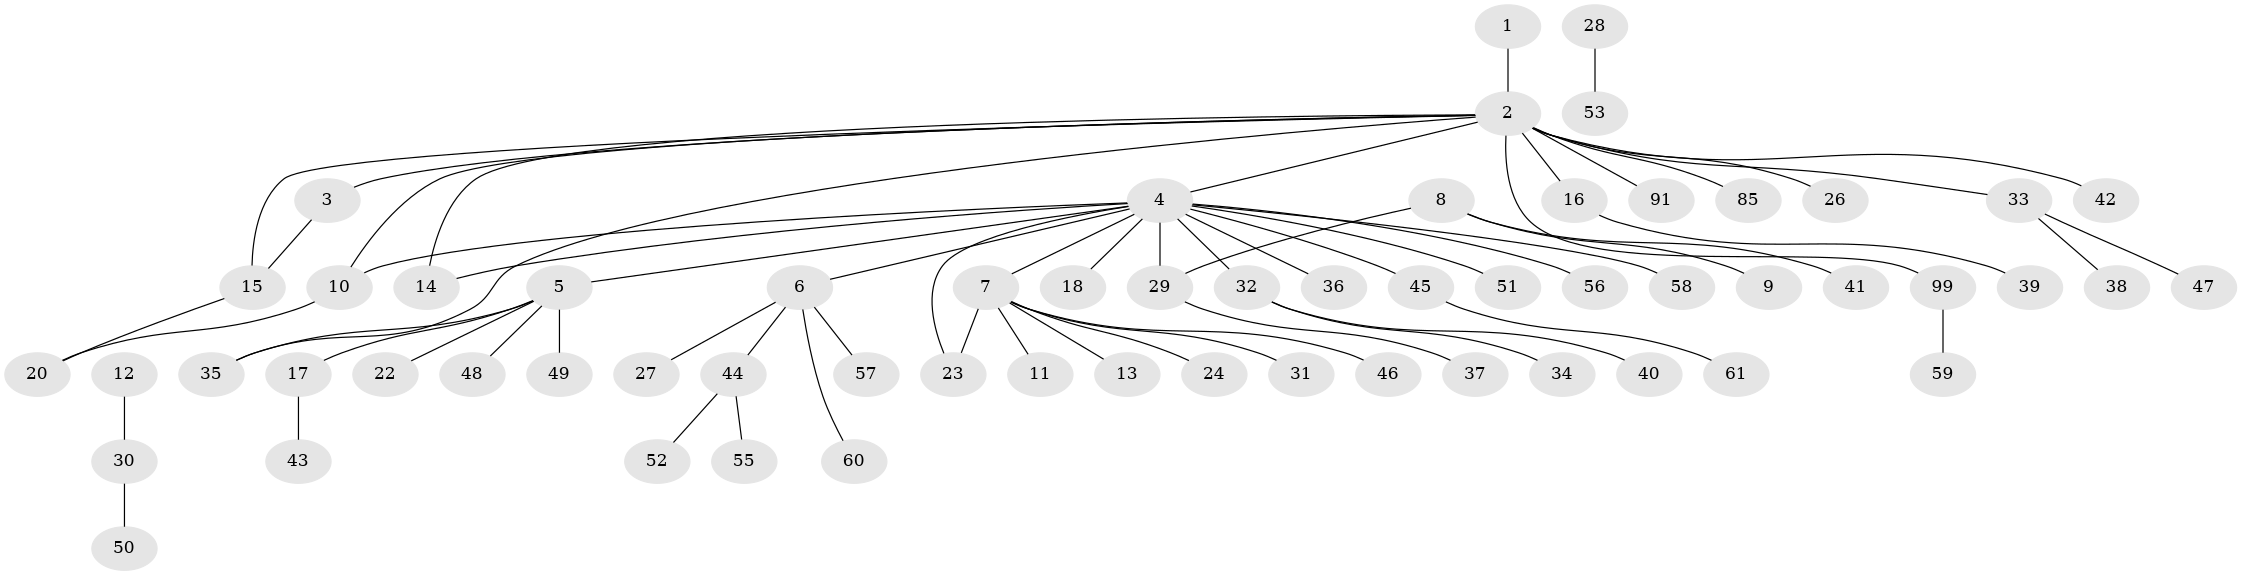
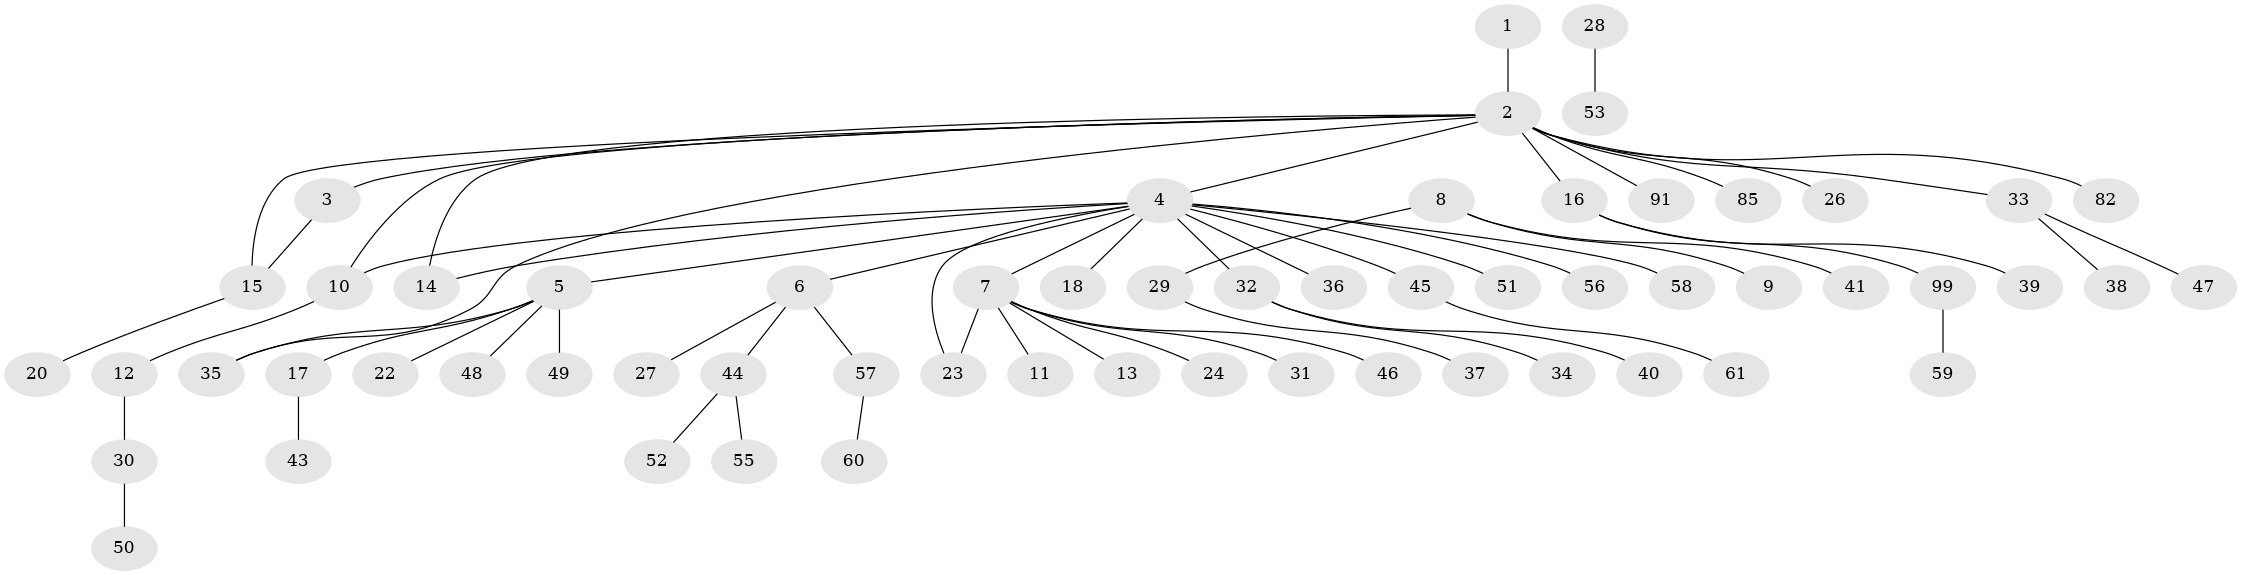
(2106, 201) -> (2106, 201)
(1160, 244) -> none
(1725, 256) -> (1840, 252)
(188, 331) -> (232, 331)
(817, 377) -> (860, 418)
